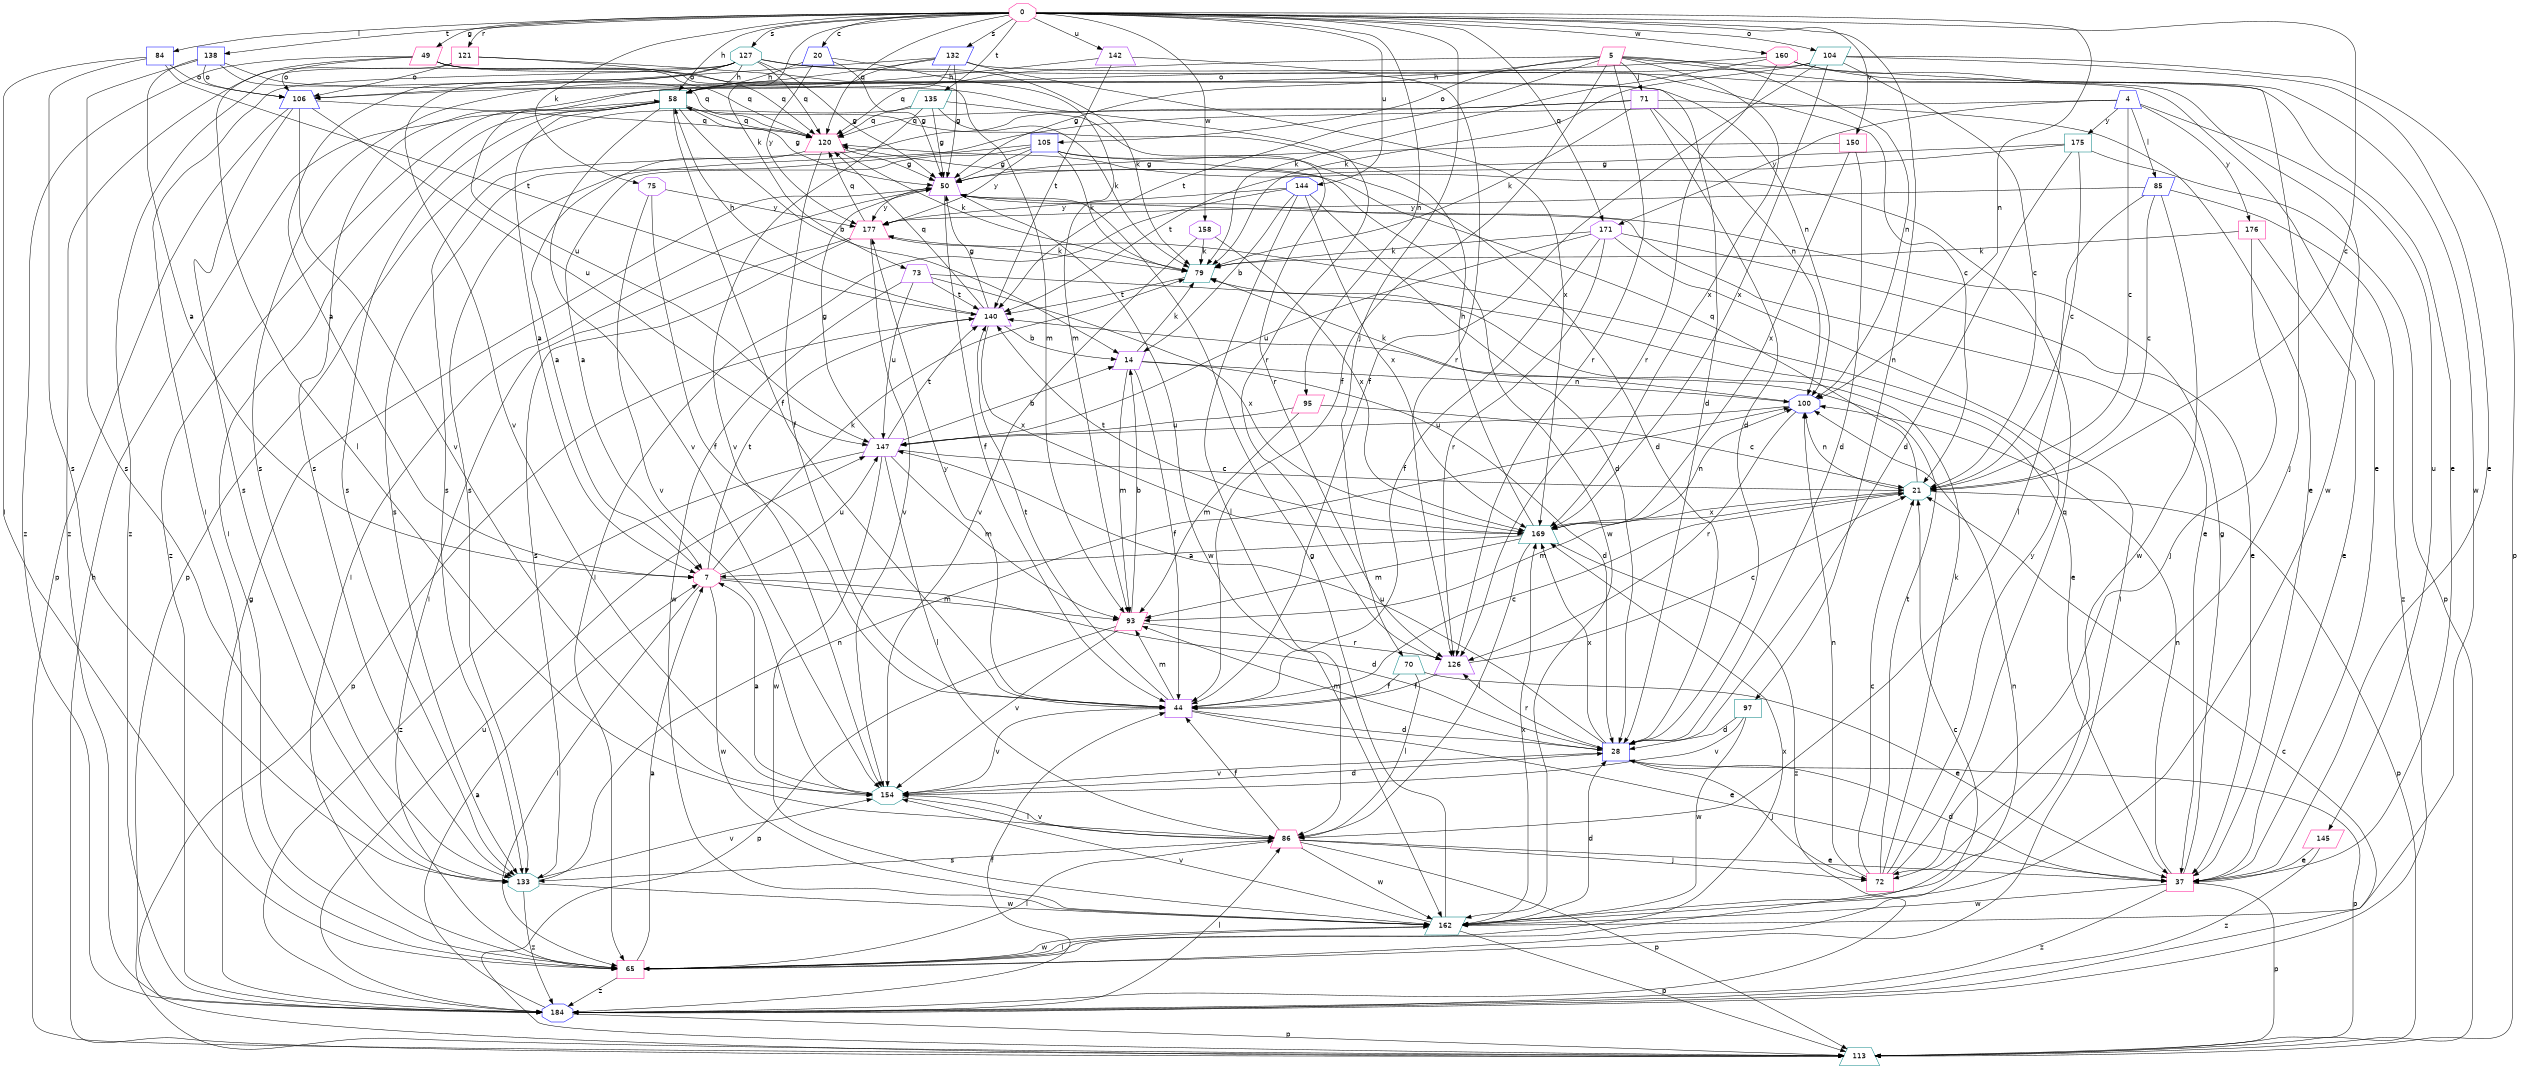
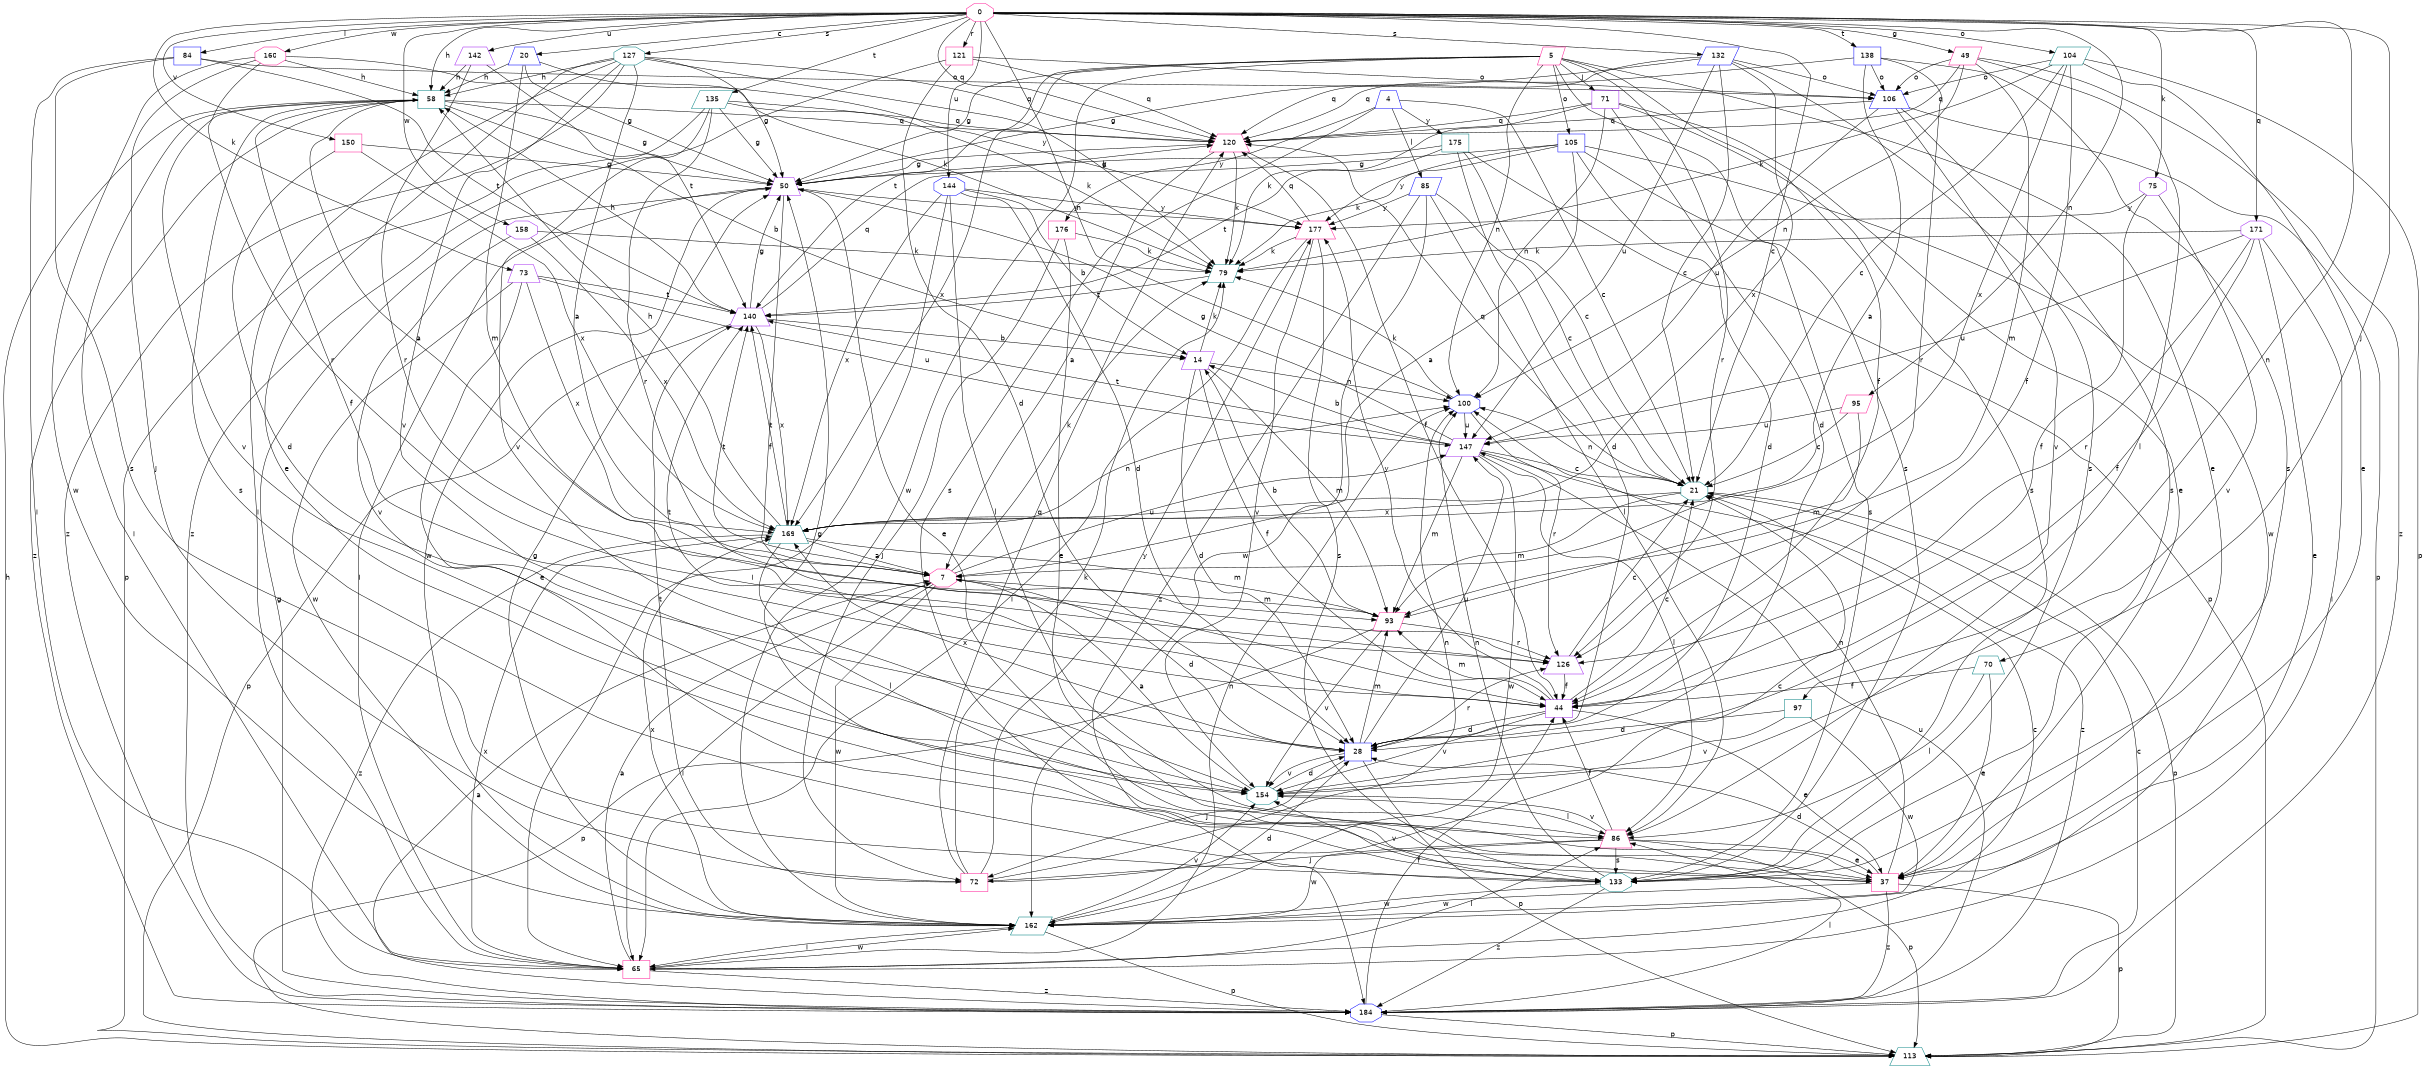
(1849, 131) -> none
(2324, 839) -> none
